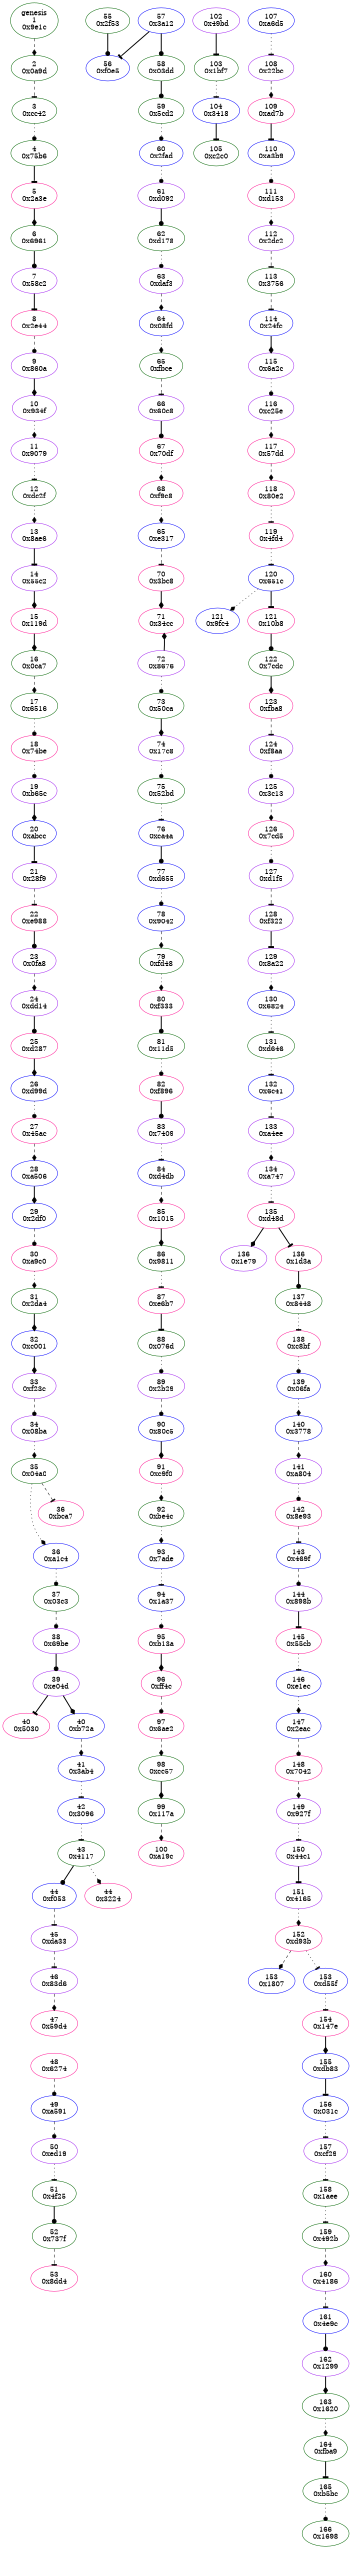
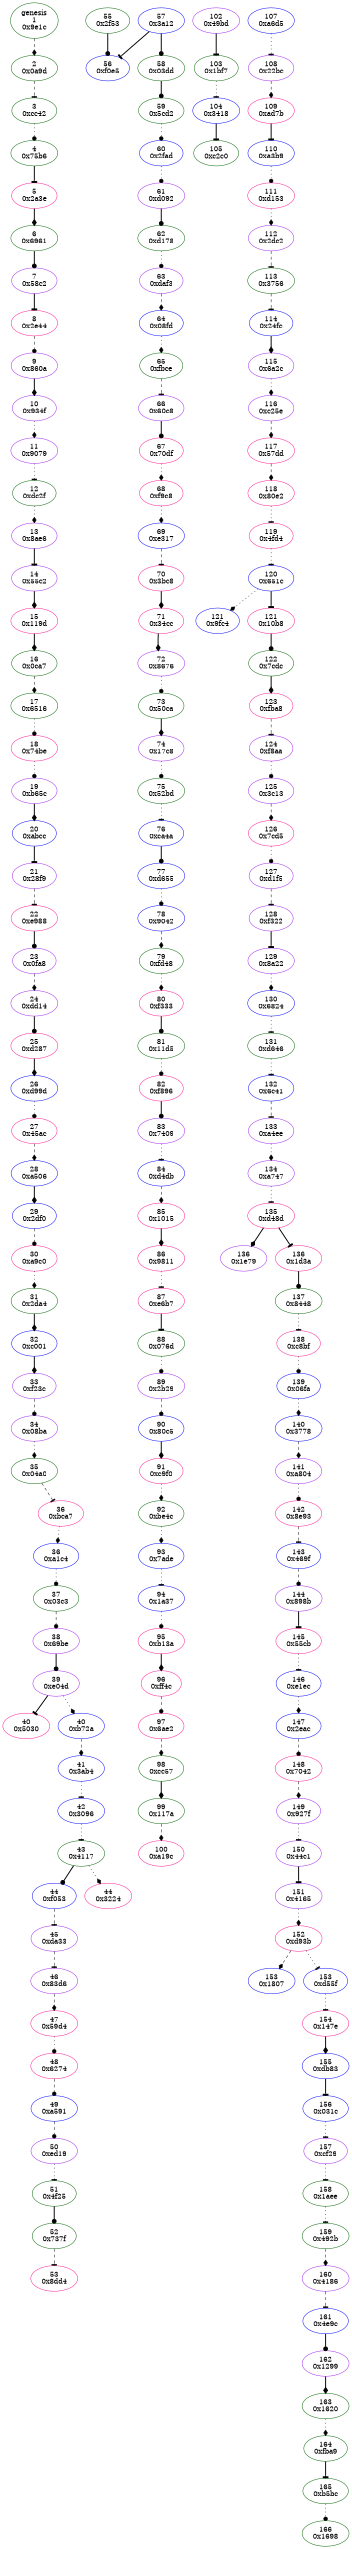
(271, 385) -> (271, 385)
(161, 536) -> (161, 536)
(164, 645) -> (158, 639)
(161, 1258) -> (161, 1258)
(31, 1513) -> (59, 1532)
(67, 1702) -> (67, 1702)
none -> (54, 2043)
